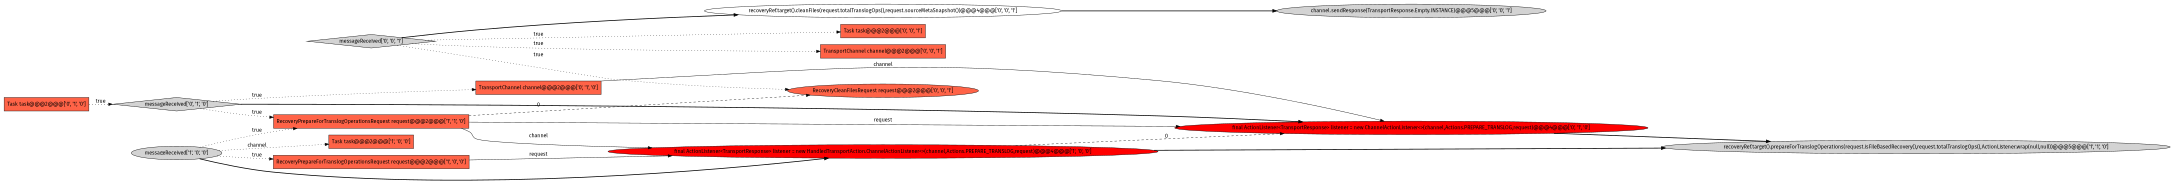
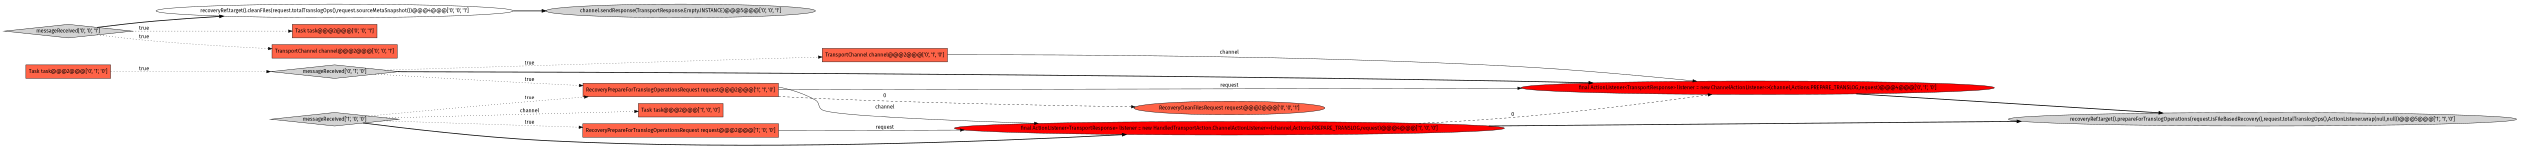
(590, 76) -> none
(177, 153) -> (335, 119)
